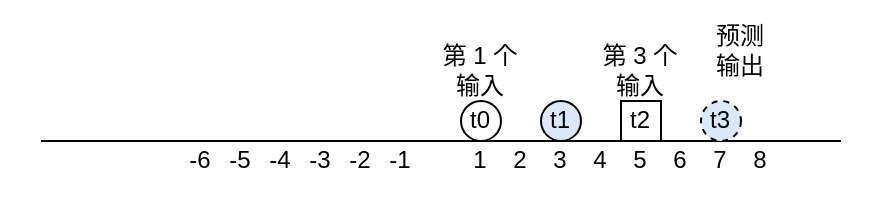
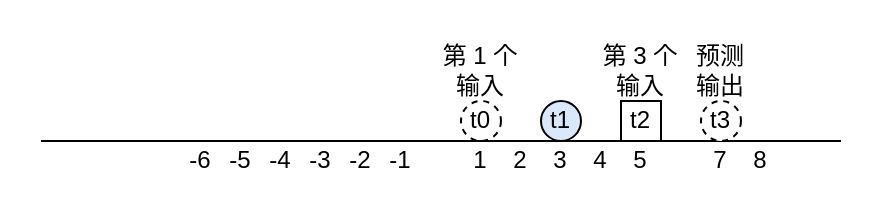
(741, 51) -> (721, 71)
(481, 121) -> (481, 121)
(721, 121) -> (721, 121)
(681, 161) -> none
